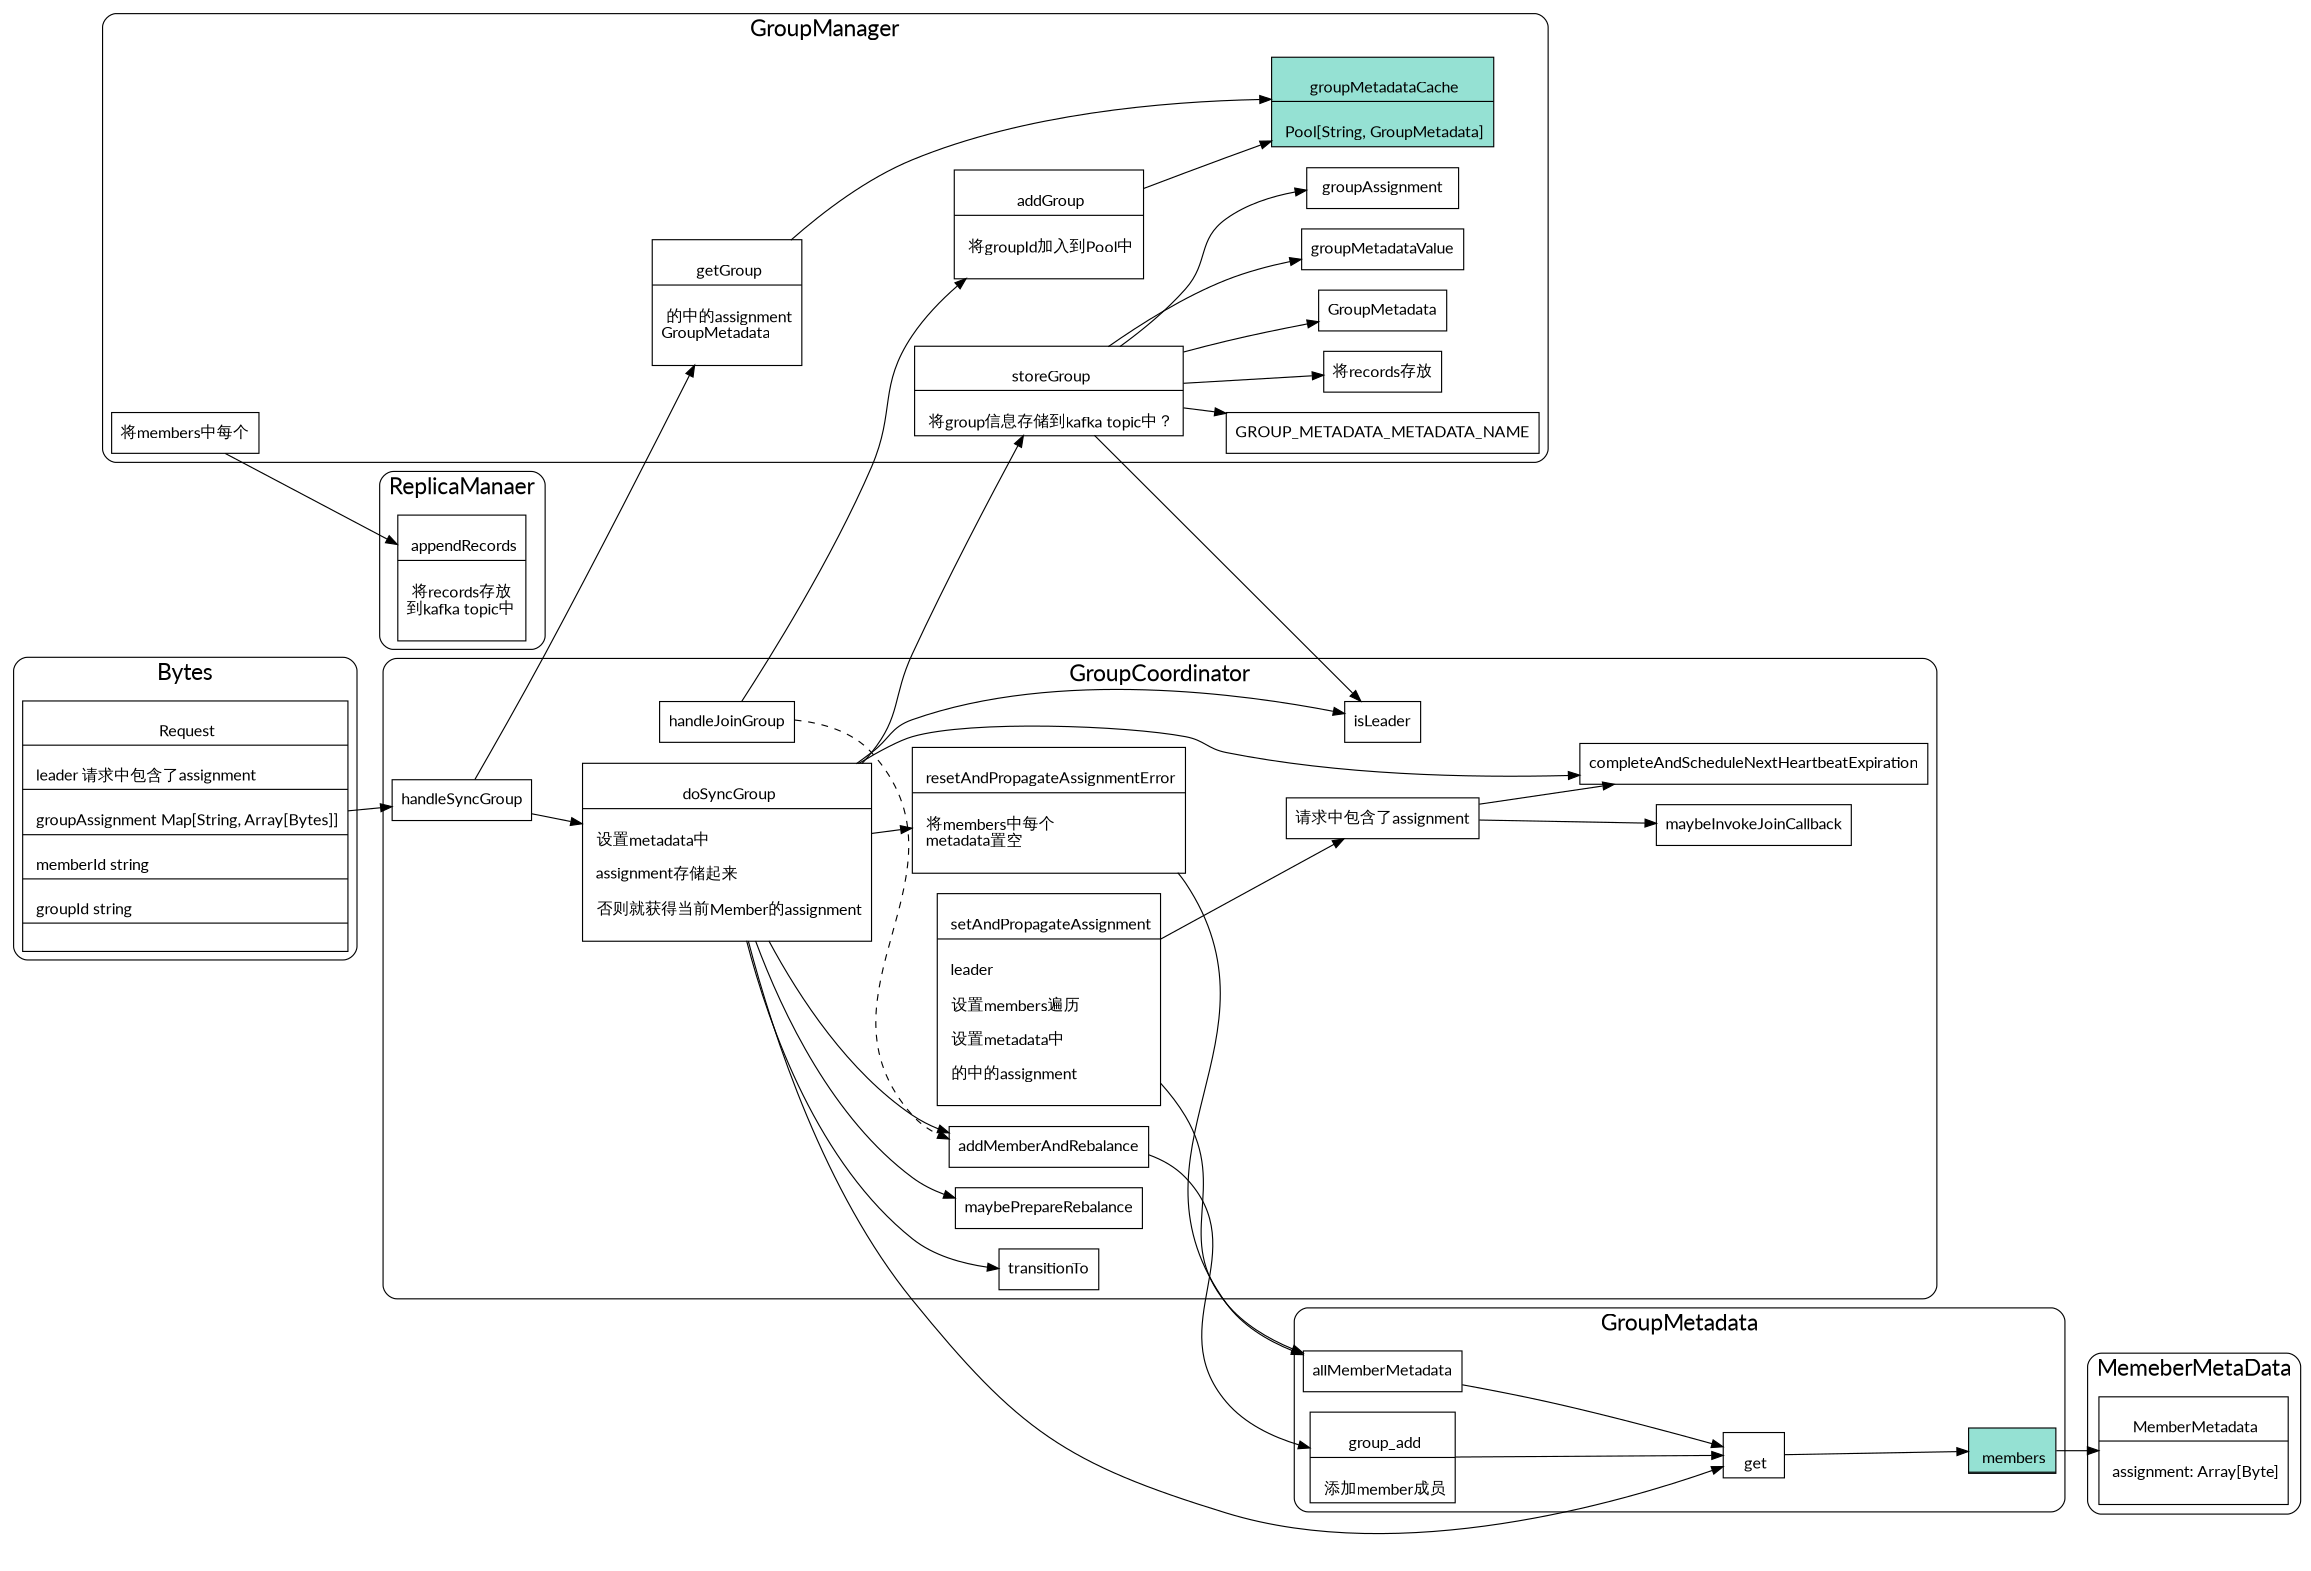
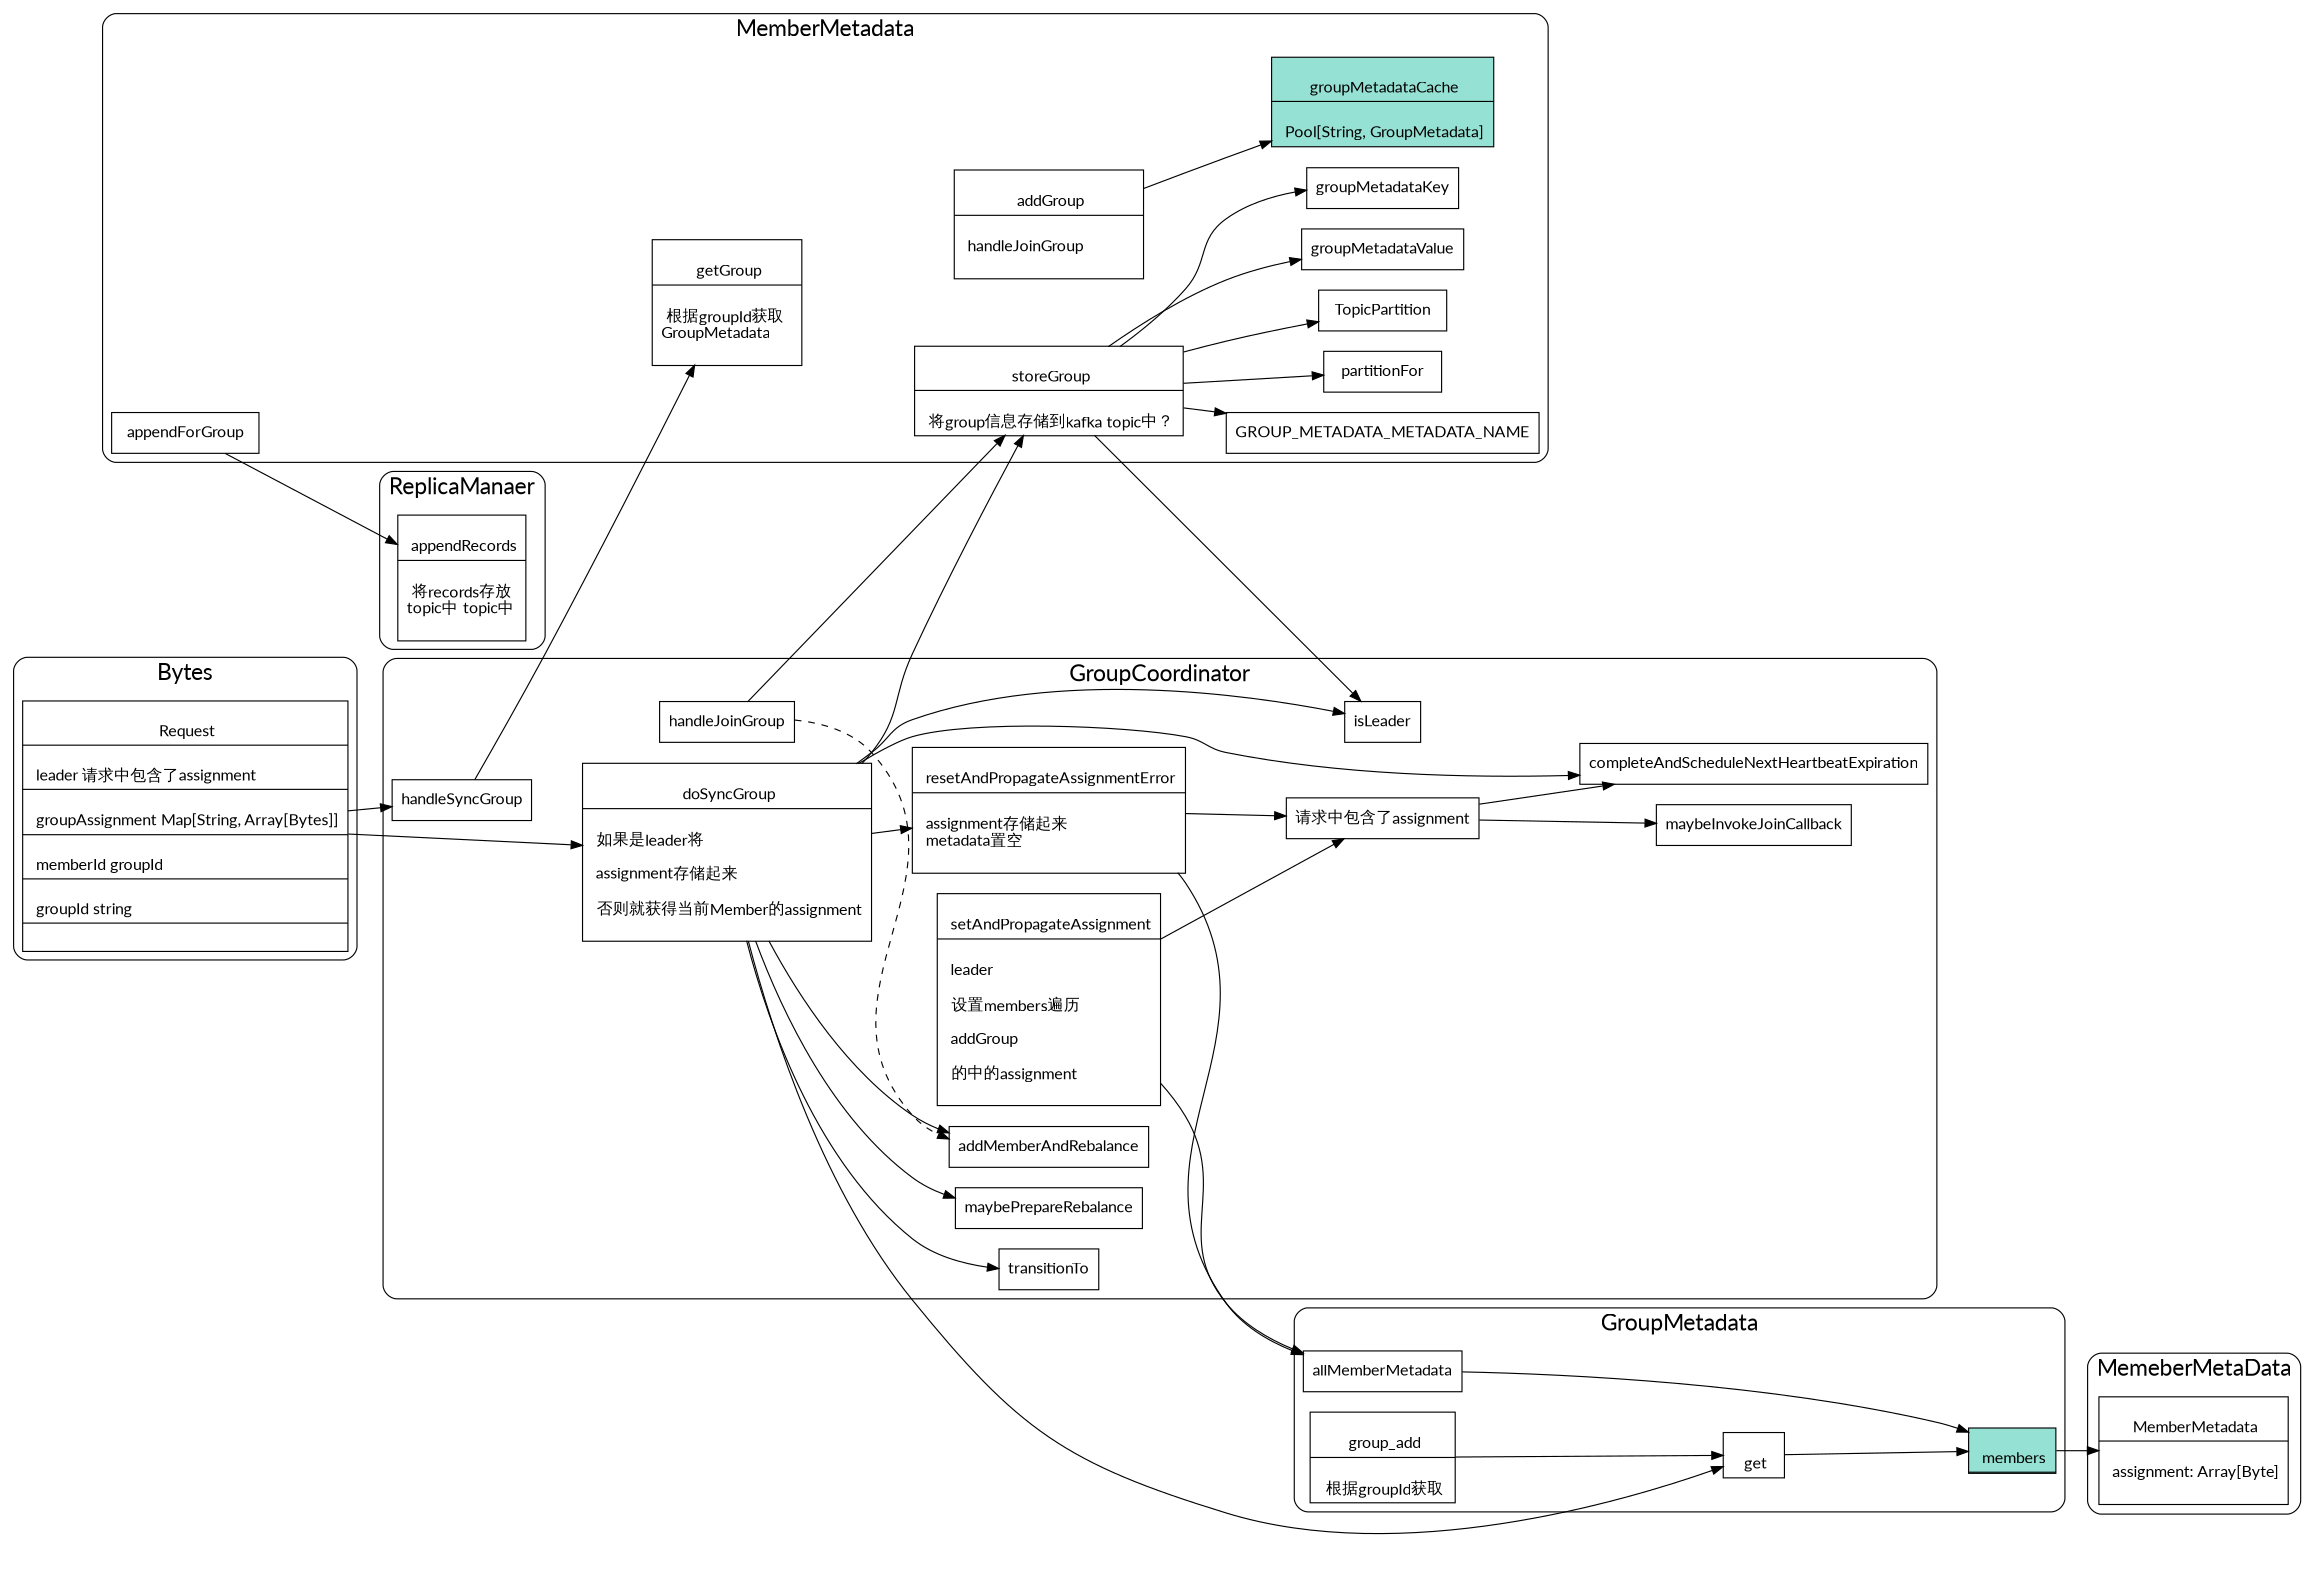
(825, 31) -> (825, 31)
(1012, 129) -> none
(1383, 188) -> (1383, 188)
(1049, 247) -> (1023, 247)
(1383, 311) -> (1383, 311)
(727, 316) -> (723, 316)
(1383, 372) -> (1383, 372)
(185, 433) -> (185, 433)
(859, 495) -> (873, 572)
(461, 609) -> (461, 609)
none -> (1230, 815)
(551, 818) -> (460, 839)
(988, 824) -> (995, 824)
(651, 840) -> (648, 840)
(91, 865) -> (97, 865)
(1006, 1039) -> (983, 1039)
(1204, 1310) -> none
(1588, 1411) -> (1712, 1387)
(1383, 1489) -> (1383, 1489)
